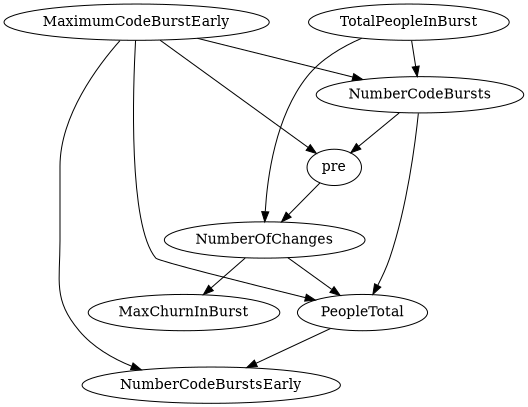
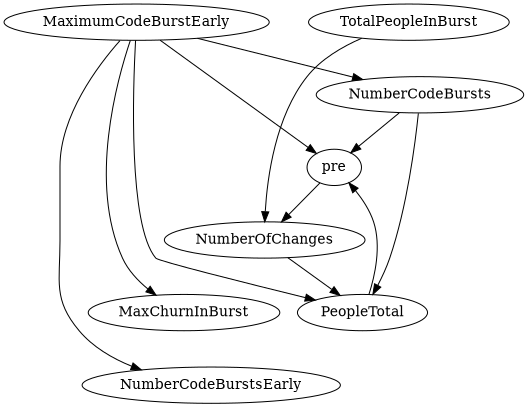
(414, 54) -> none
(229, 272) -> (106, 169)
(293, 346) -> (377, 240)
